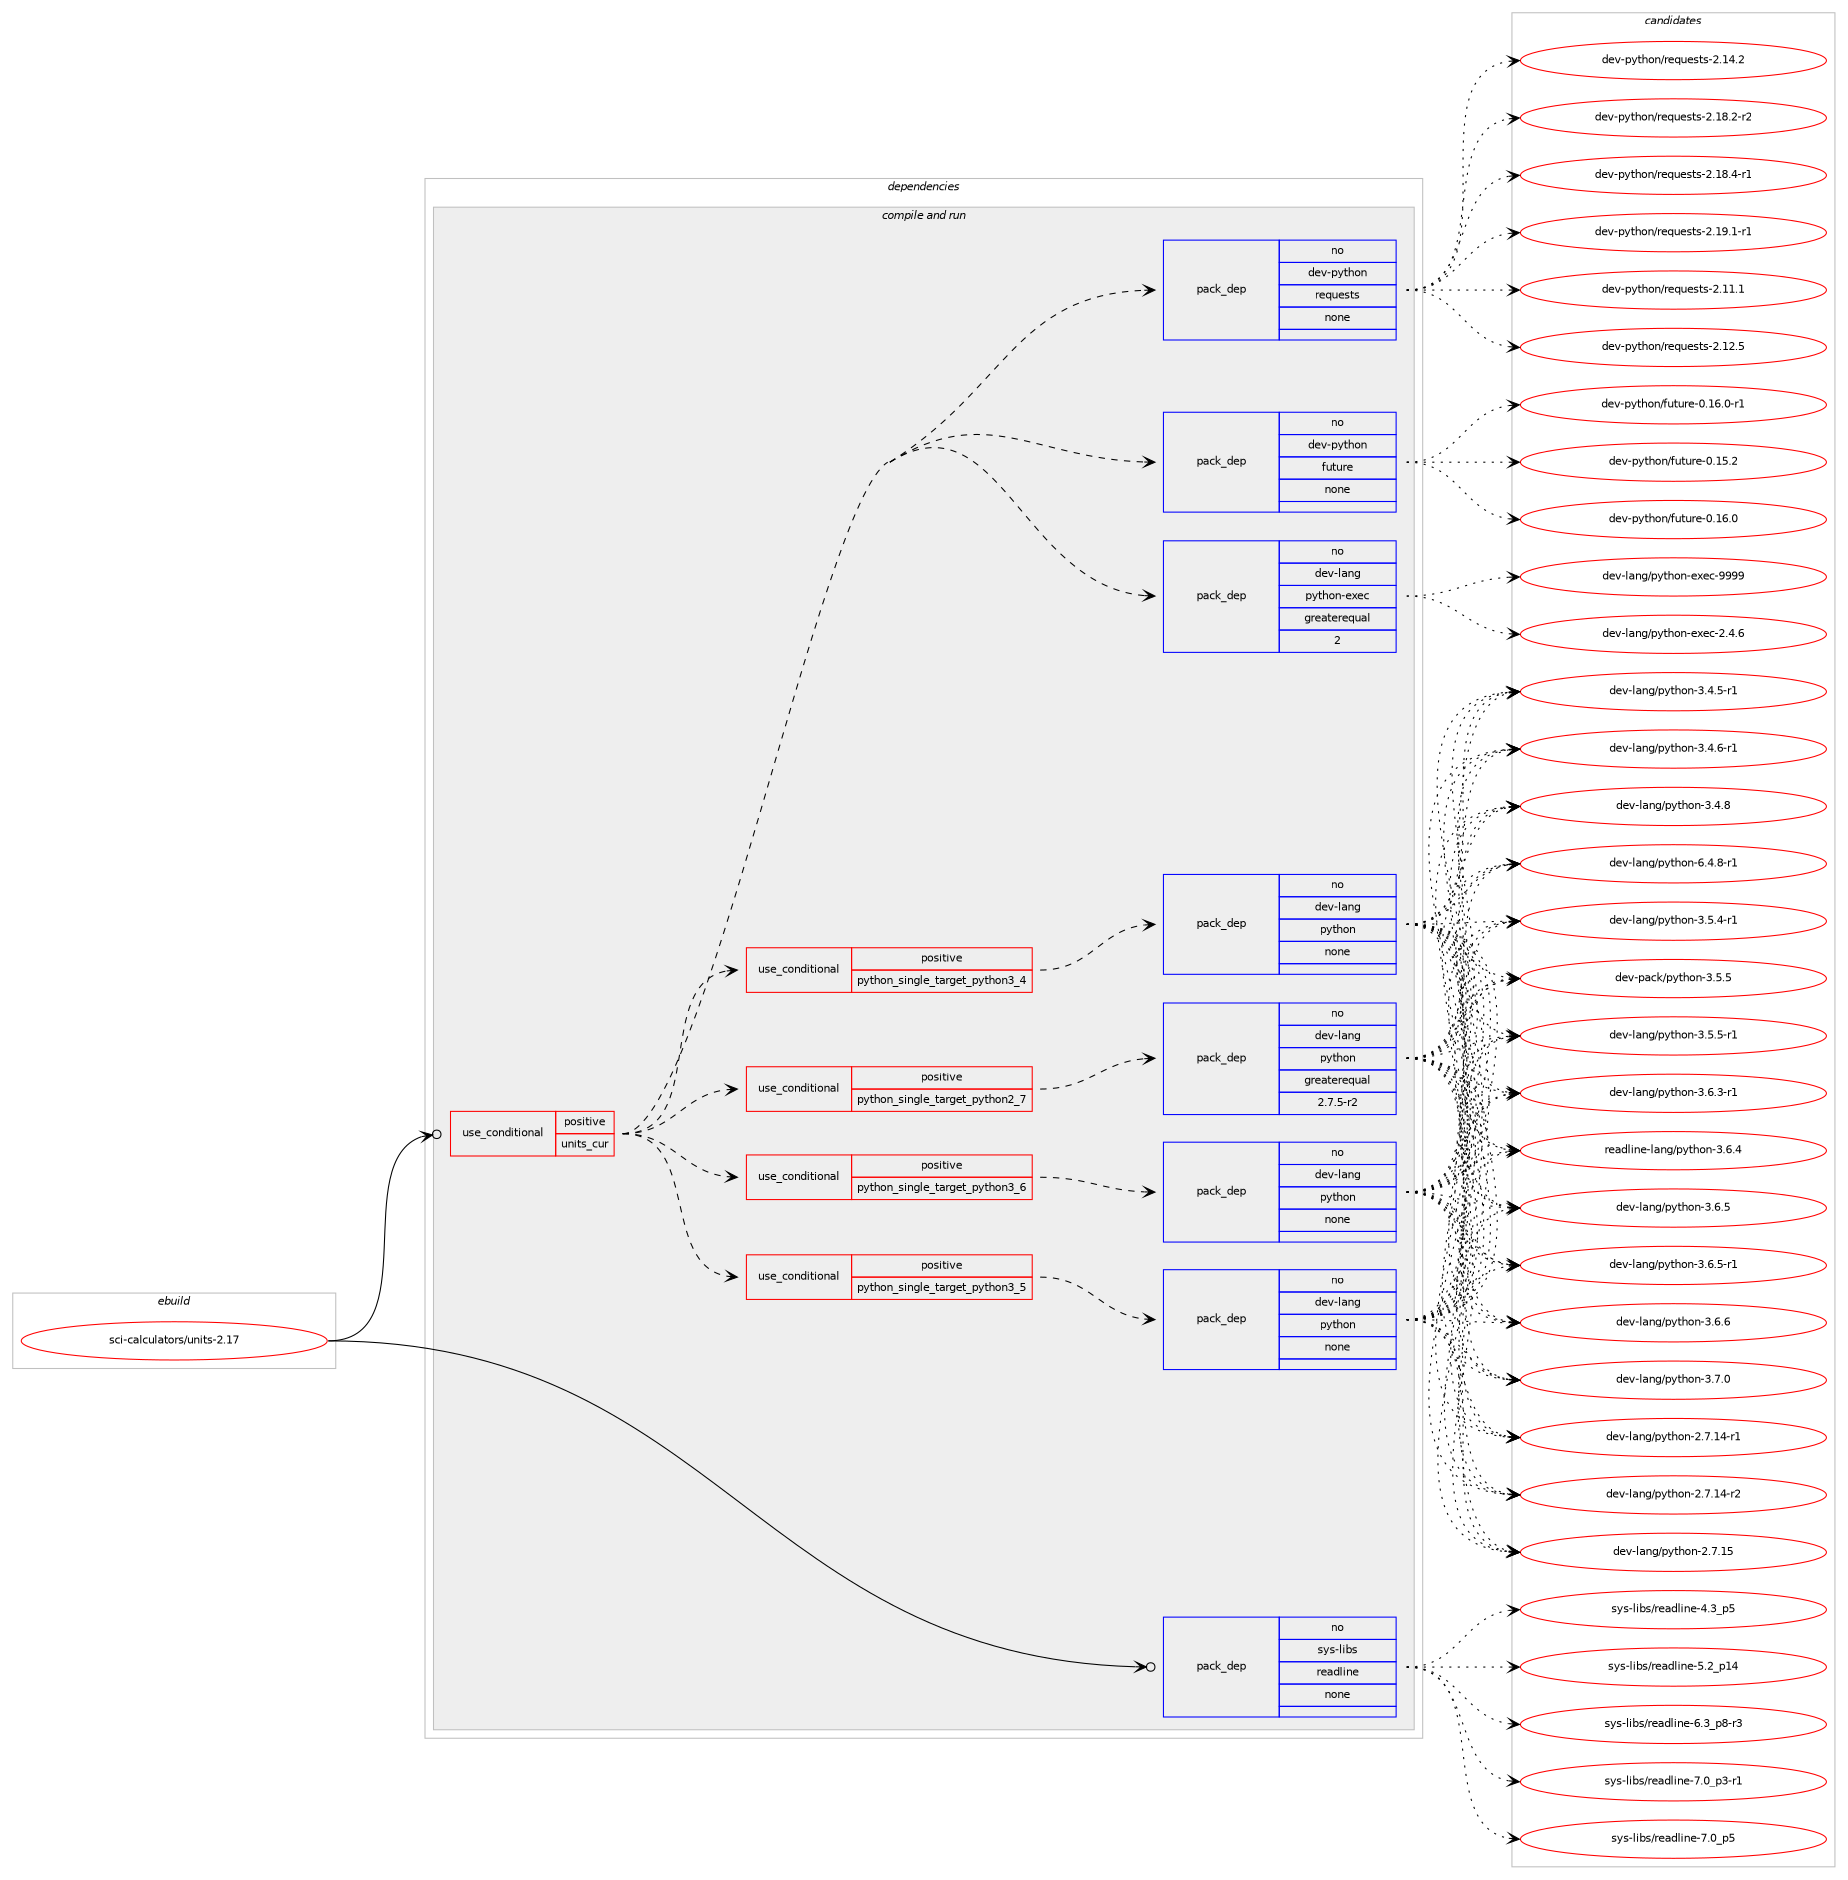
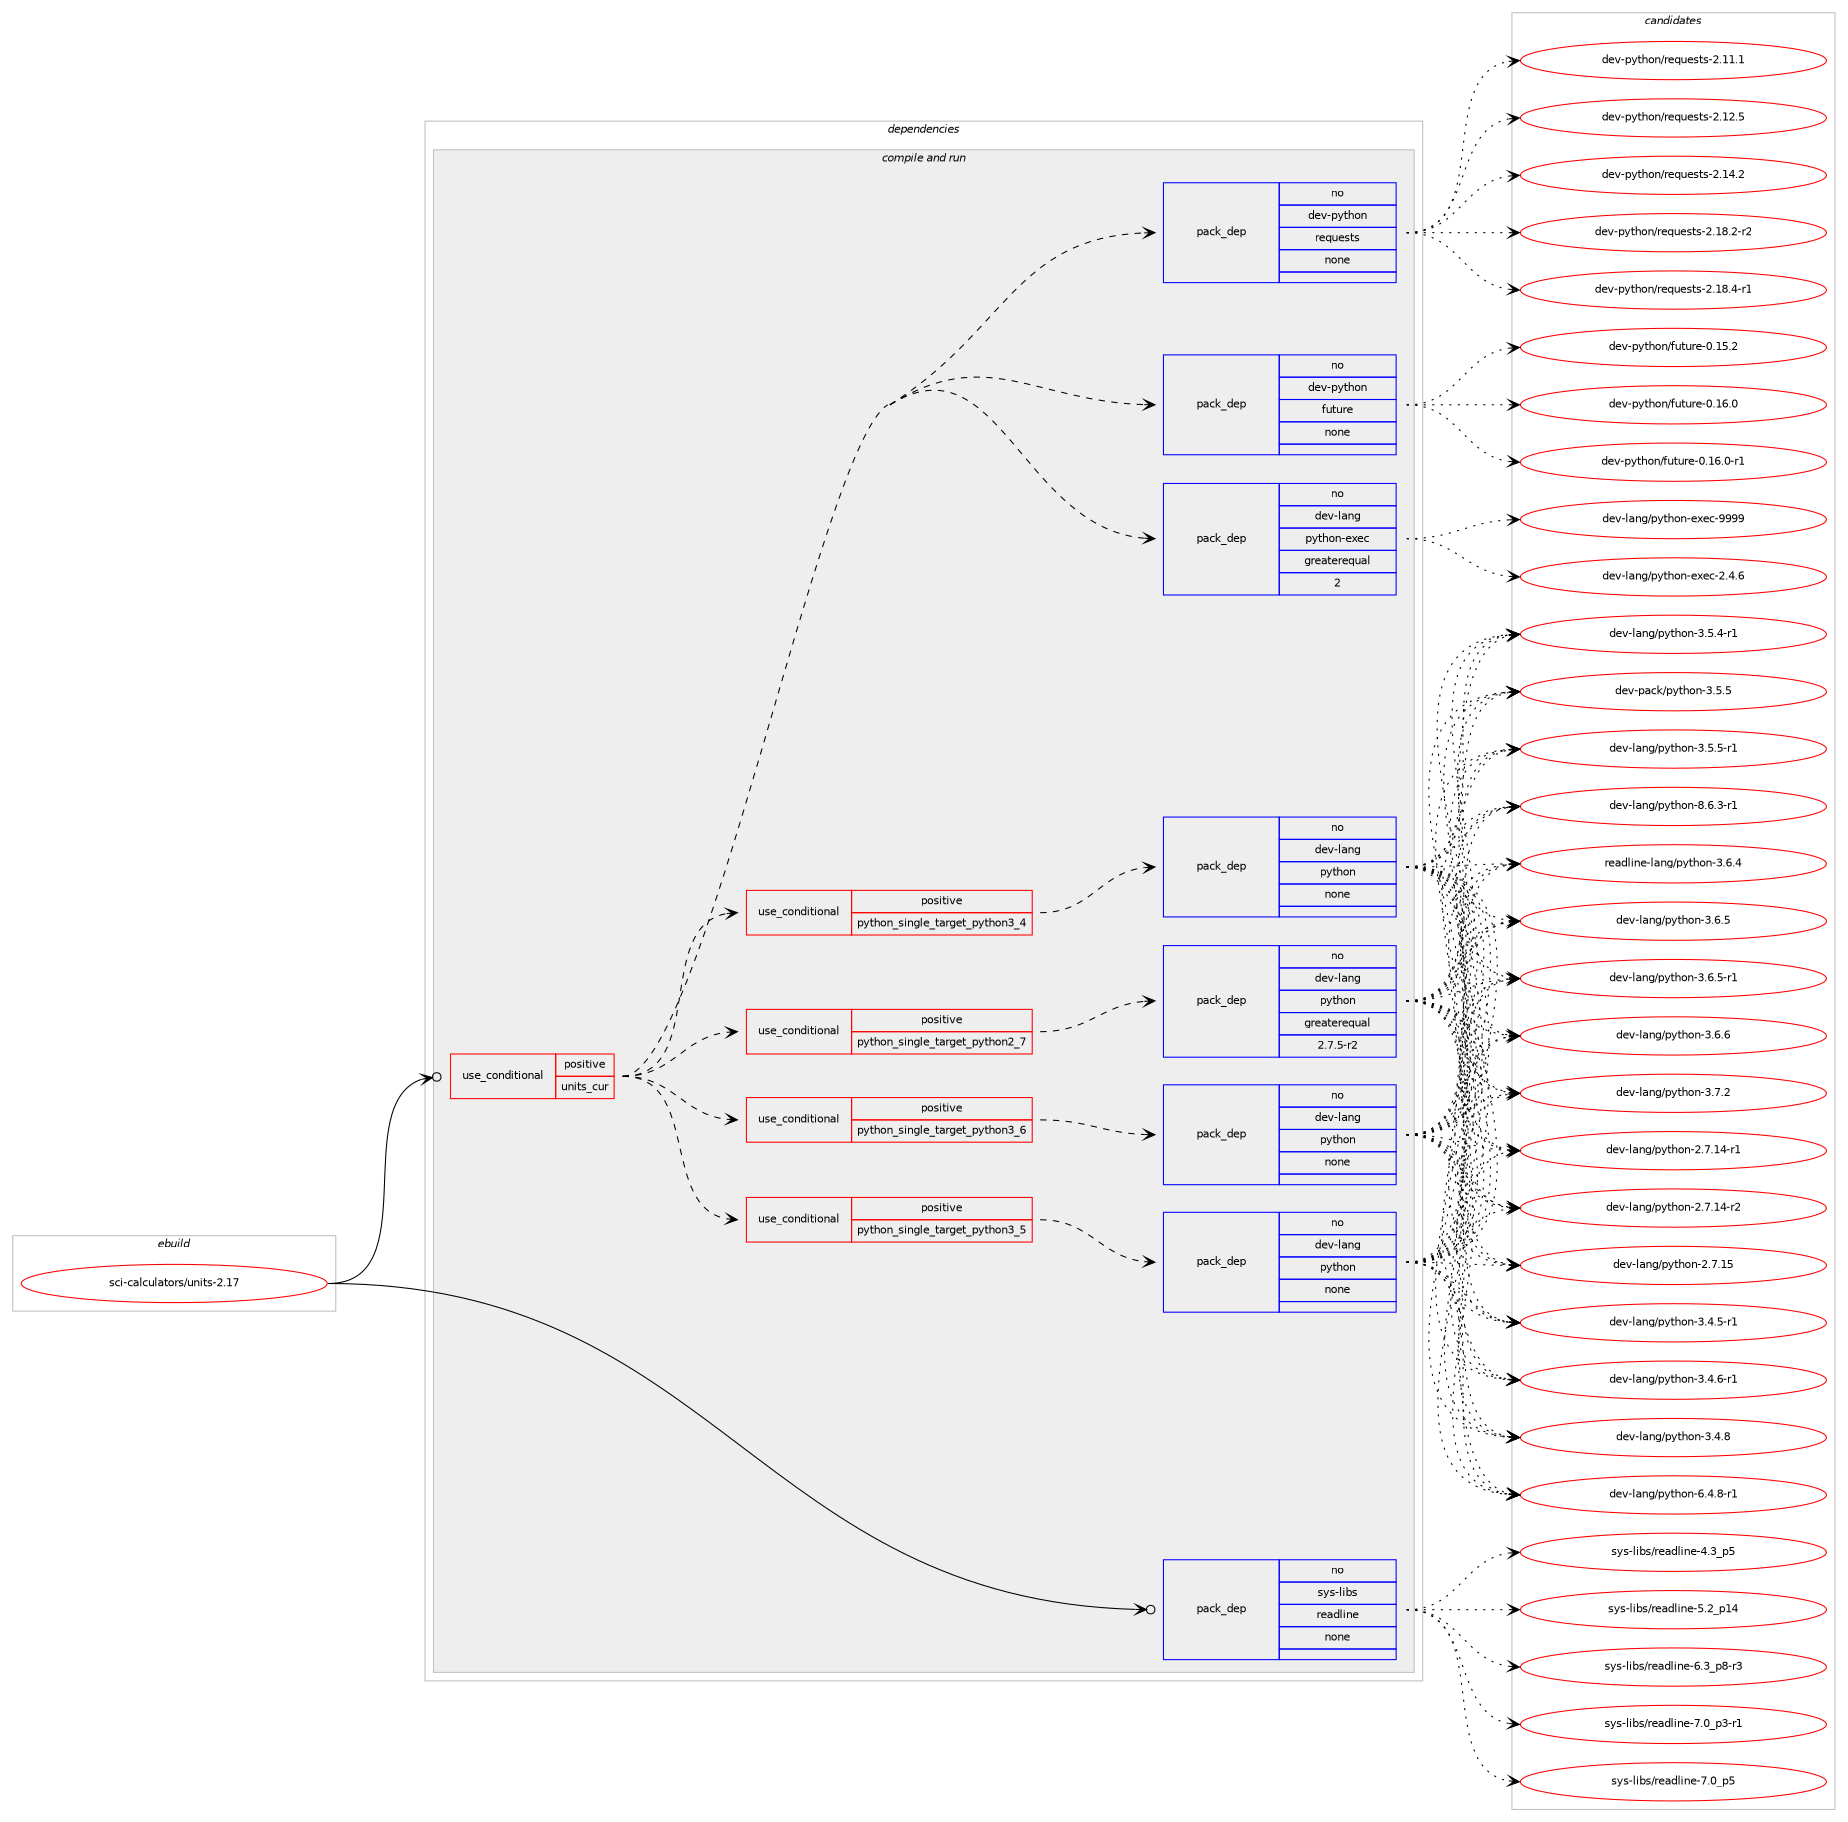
(1673, 233) -> none
(1673, 1093) -> (1673, 806)
(1673, 1380) -> (1673, 1093)
